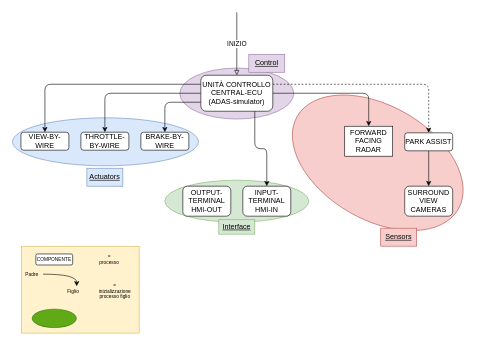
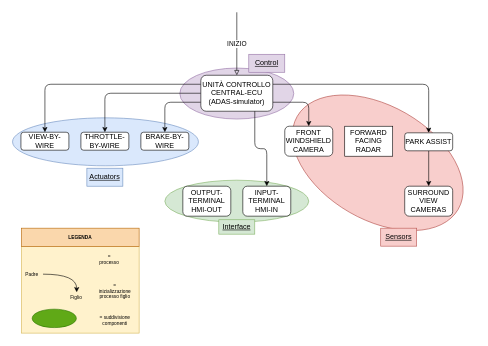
(372, 84) -> (372, 84)
(367, 94) -> none
none -> (307, 103)
none -> (309, 141)
none -> (80, 238)
(54, 260) -> none
(73, 292) -> (76, 298)
none -> (114, 319)
